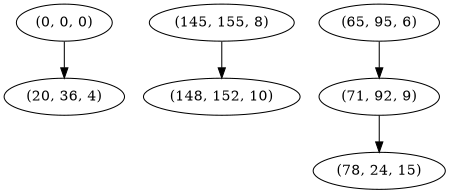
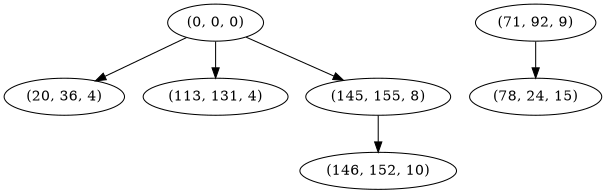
(379, 23) -> none
none -> (290, 57)
none -> (216, 97)
(222, 97) -> (378, 171)
